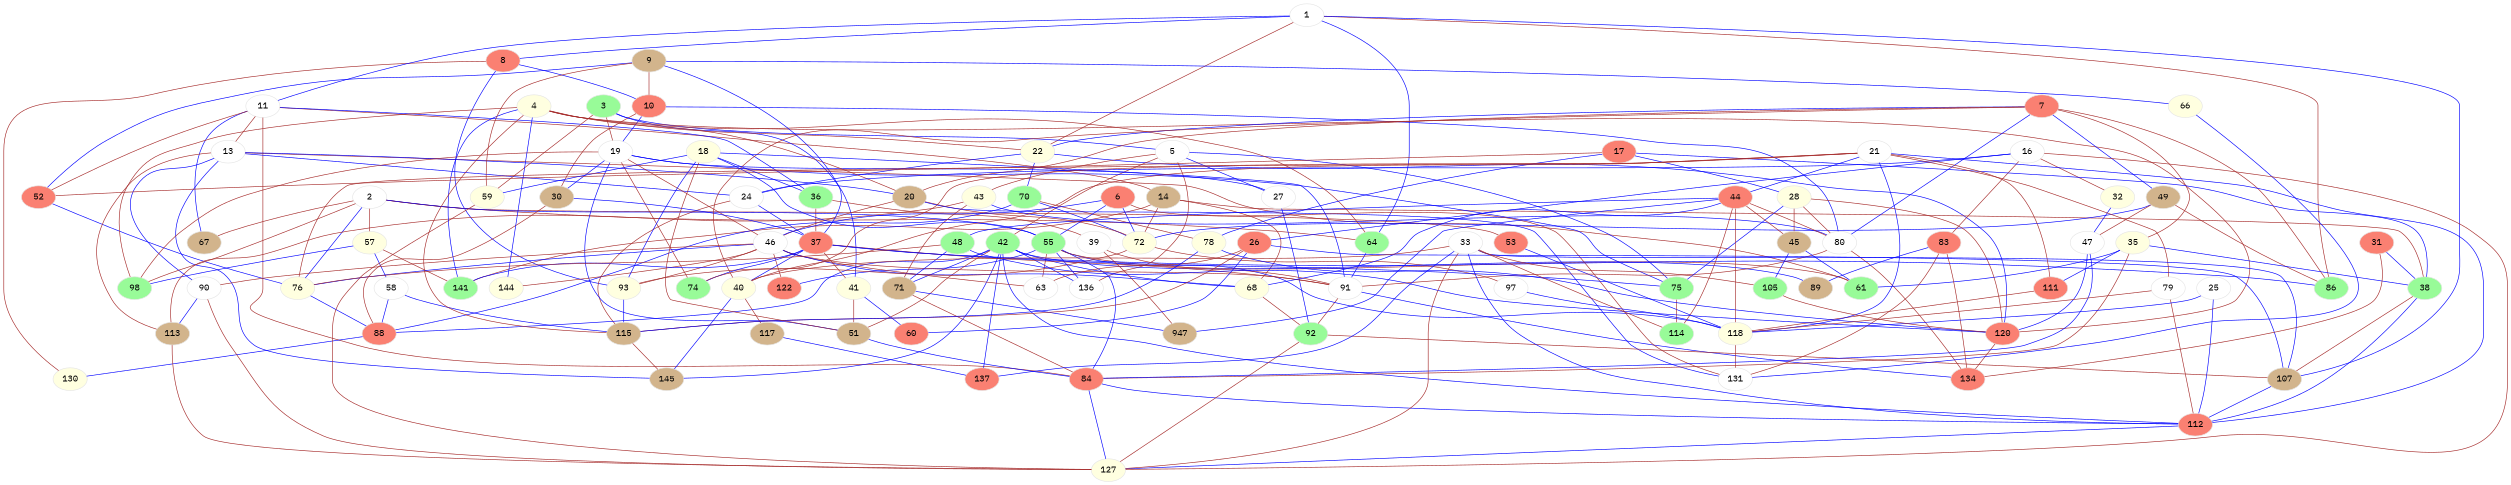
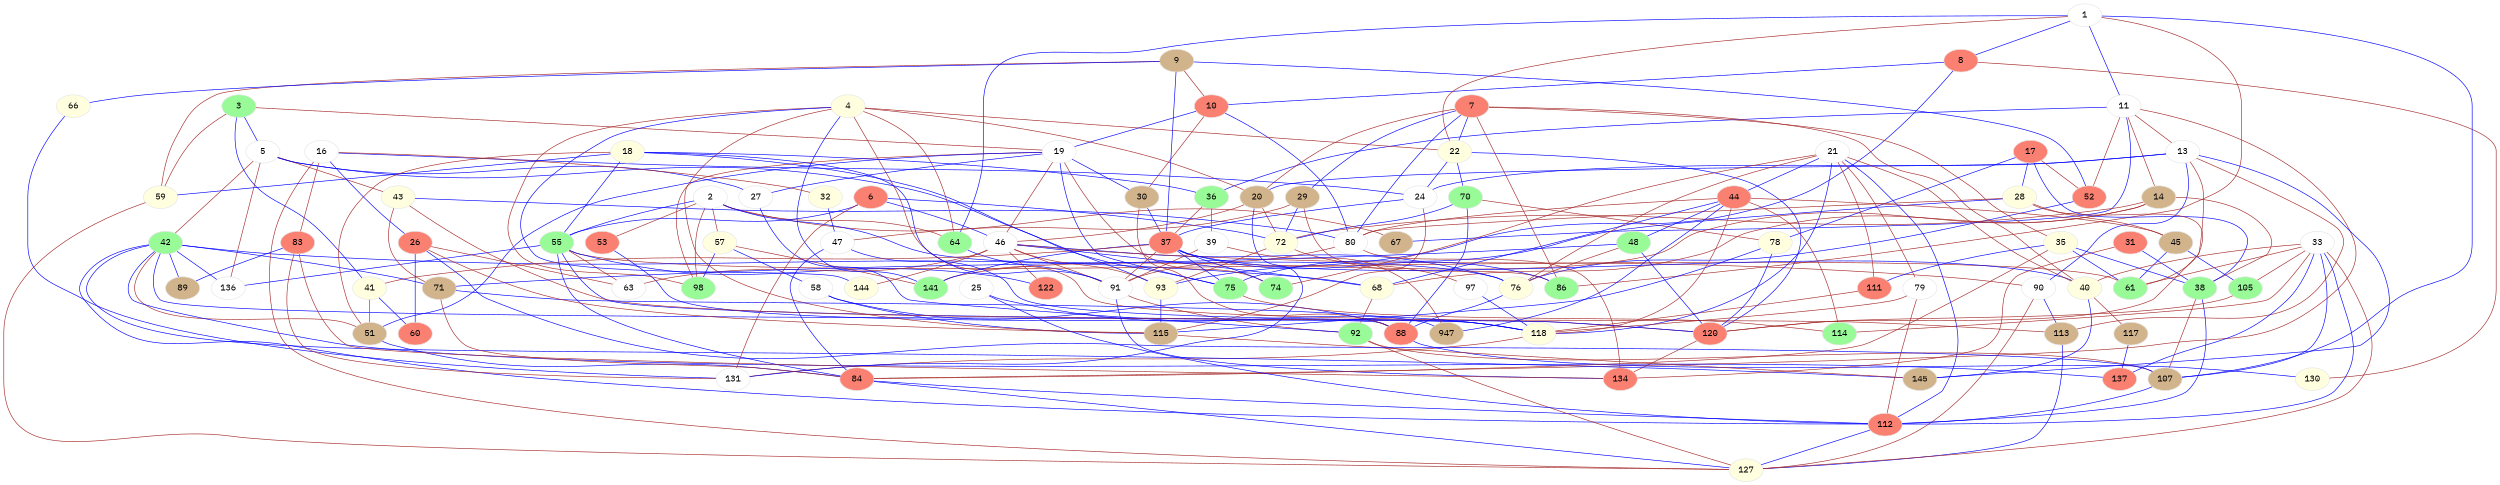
(2163, 197) -> (1302, 197)
none -> (2224, 265)
(449, 458) -> (2004, 446)
